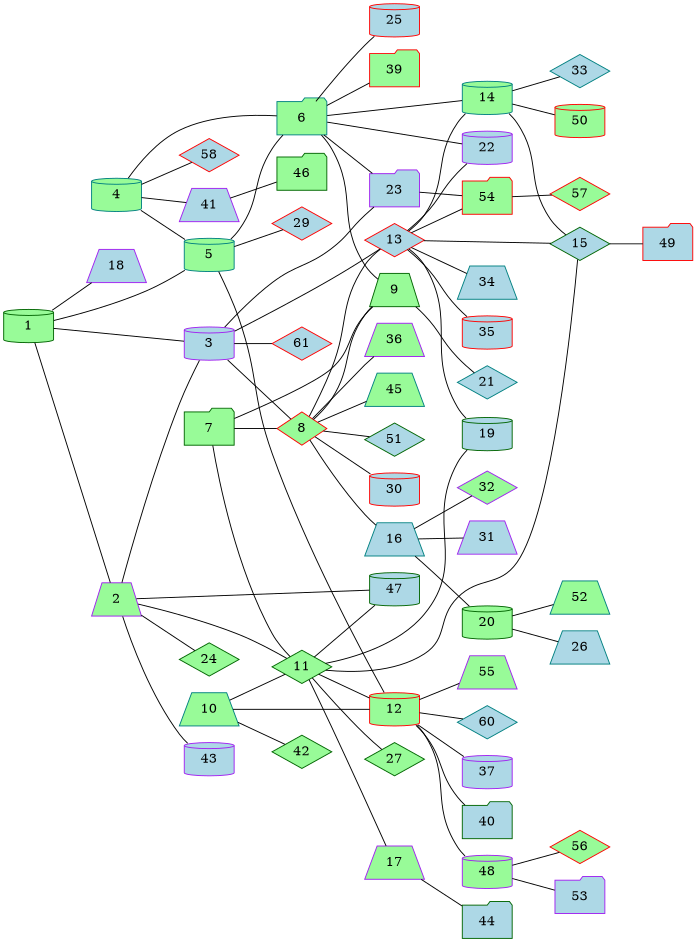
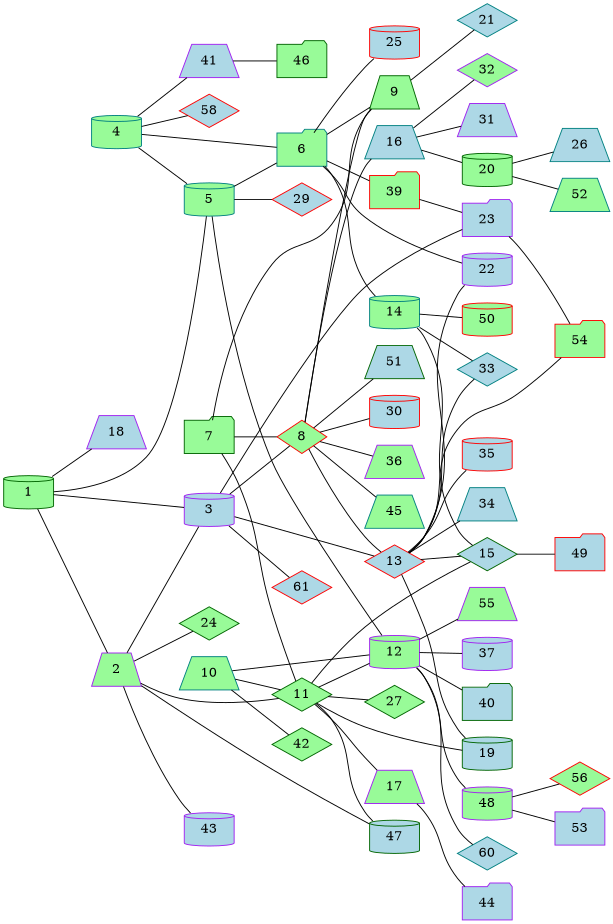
(348, 154) -> (441, 206)
(440, 174) -> (447, 423)
(580, 194) -> none
(395, 440) -> (395, 362)
(395, 709) -> (395, 652)
(487, 922) -> (487, 903)
